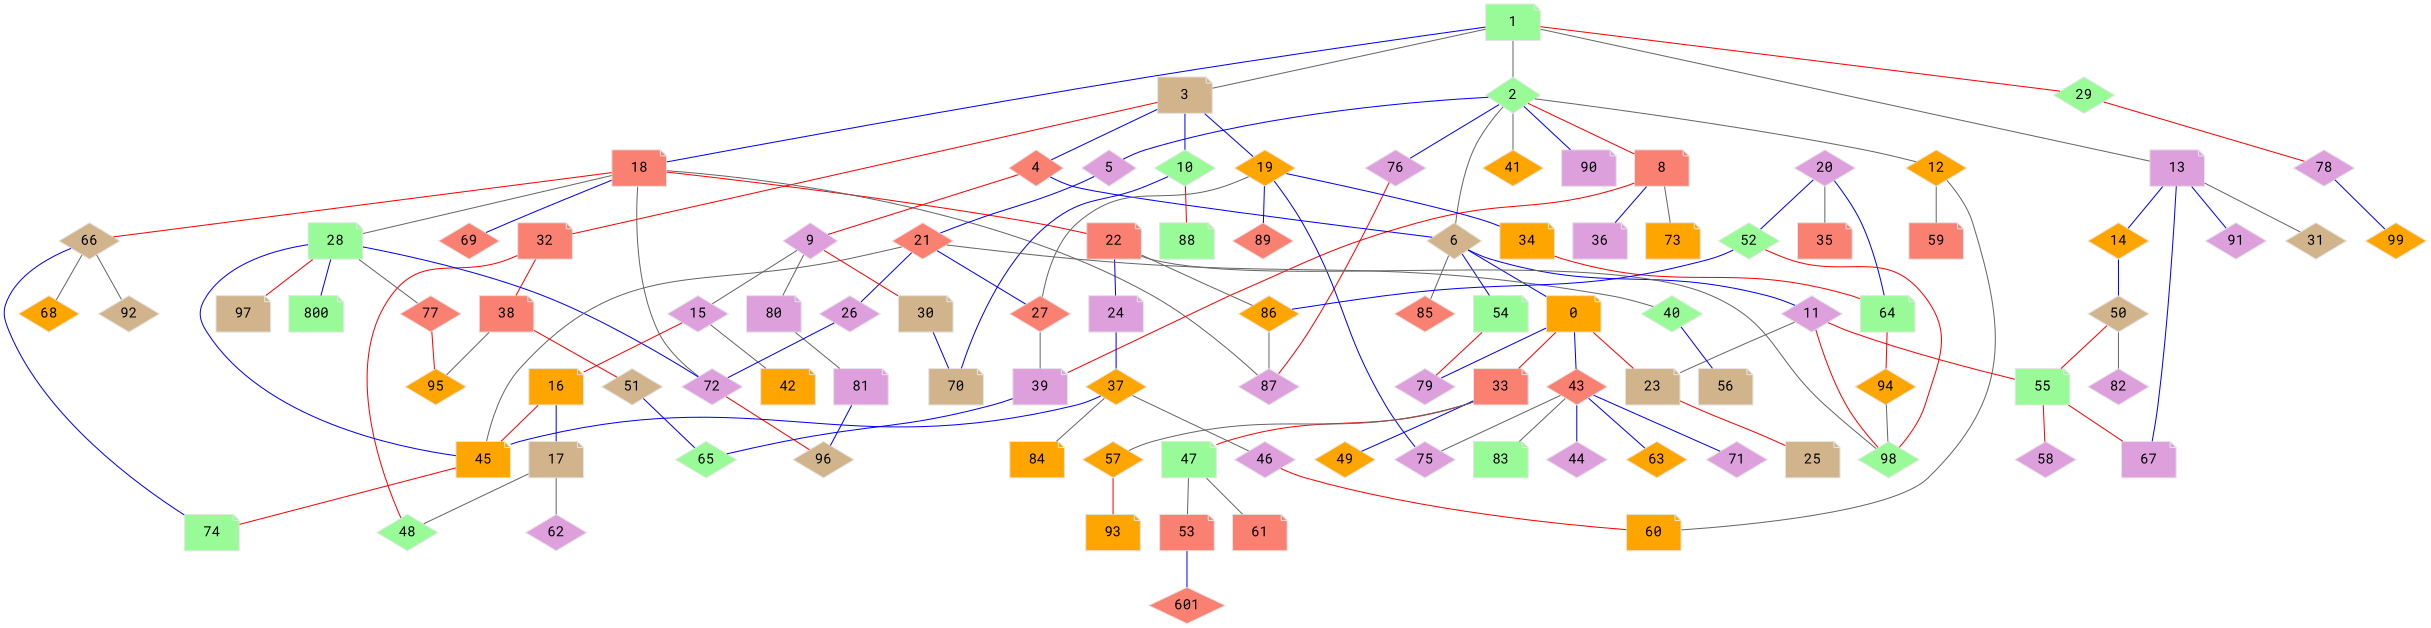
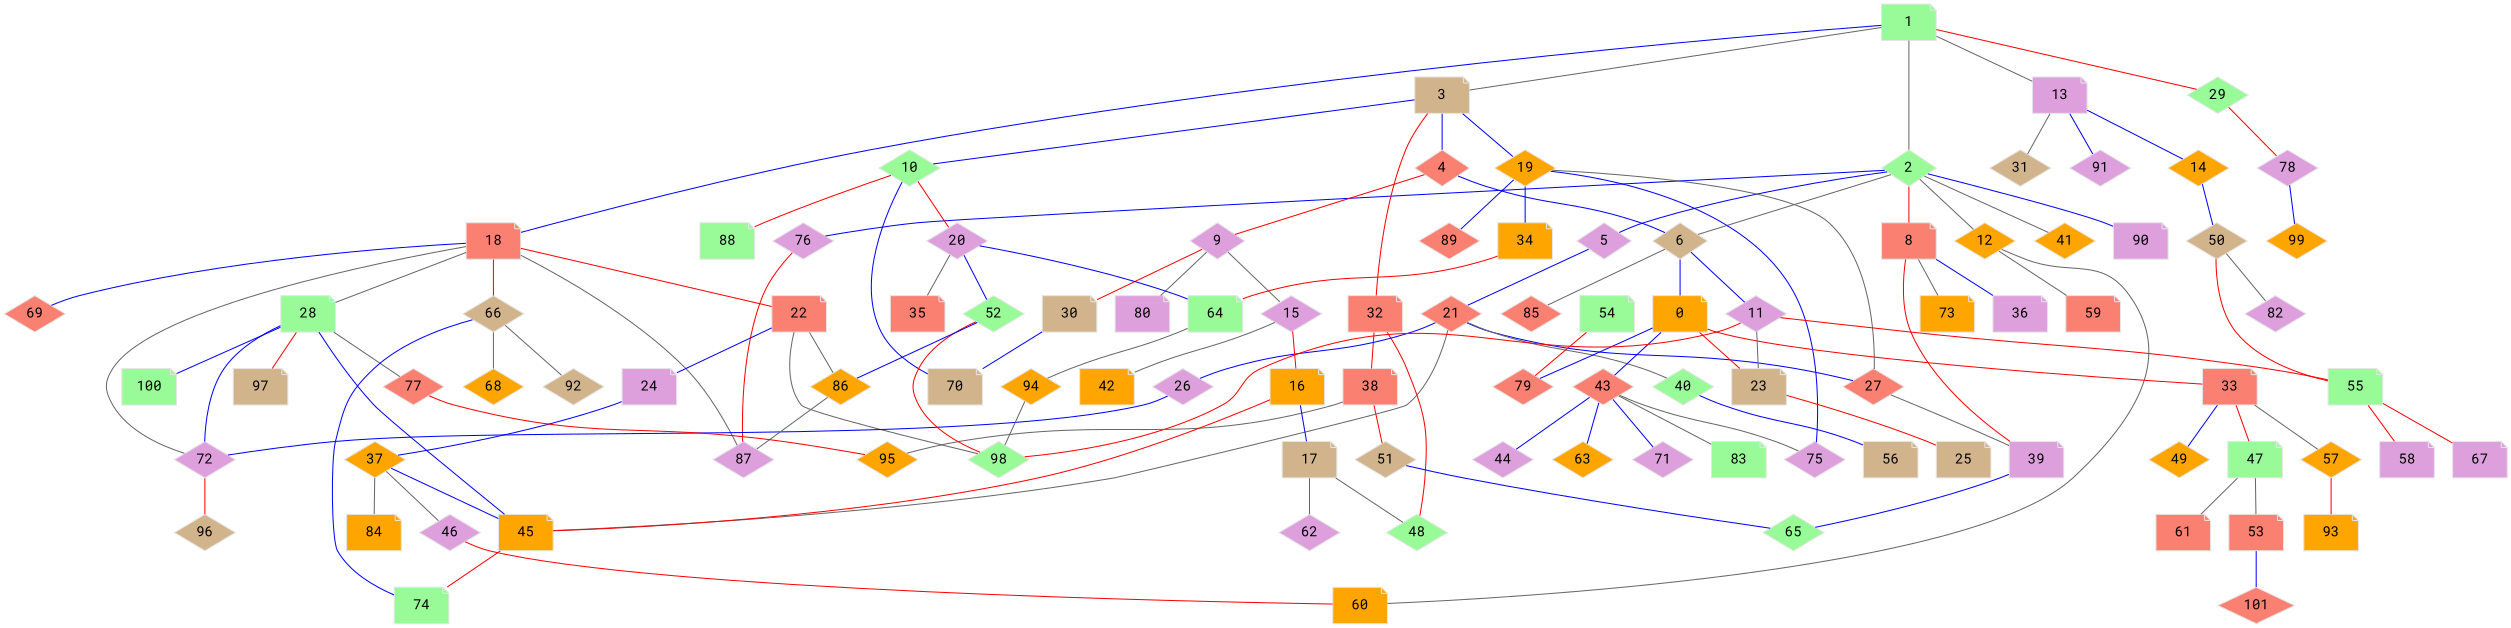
none -> (933, 204)
(1476, 275) -> none
(316, 314) -> (149, 387)
(2167, 314) -> none
(1887, 350) -> (1117, 353)
(861, 387) -> none
(1425, 387) -> (1523, 387)
(2046, 460) -> (2407, 460)
(1187, 605) -> (2256, 605)
